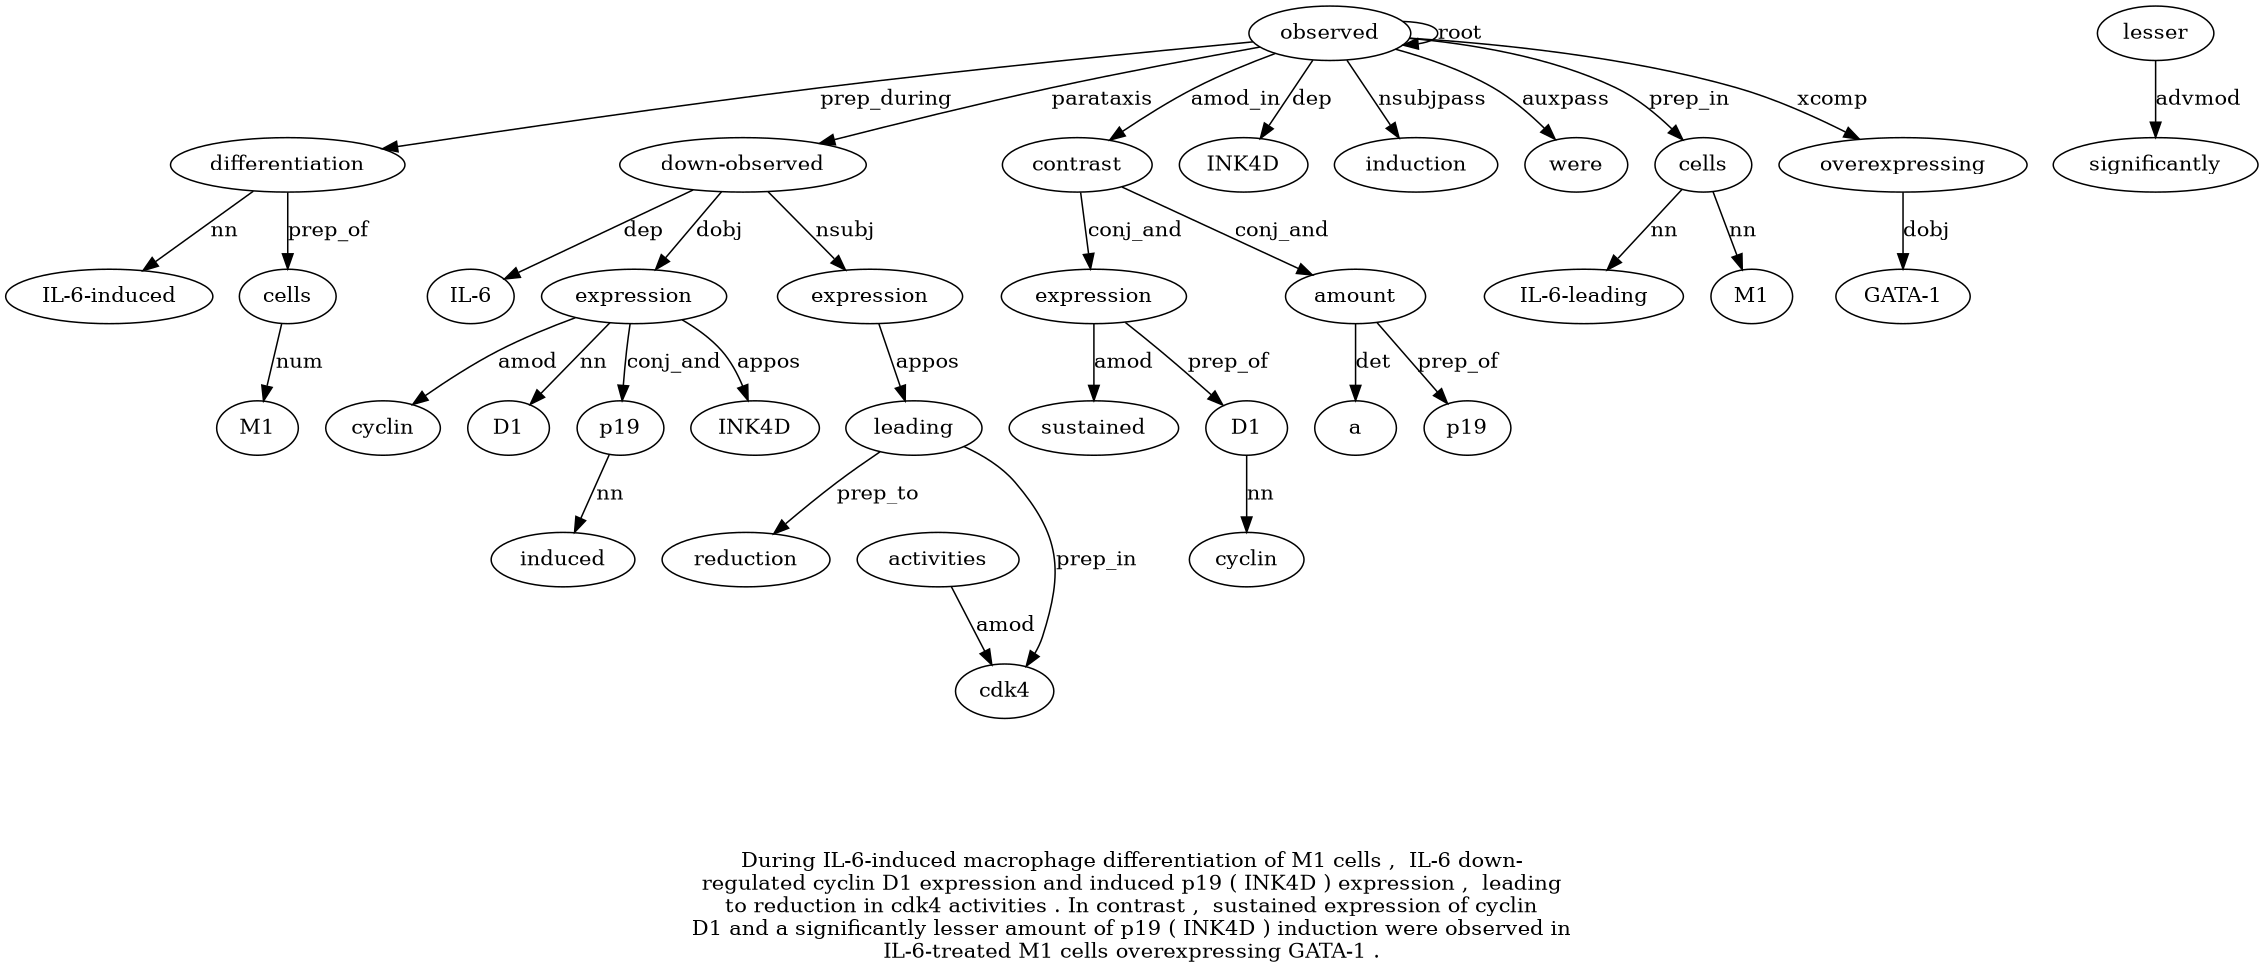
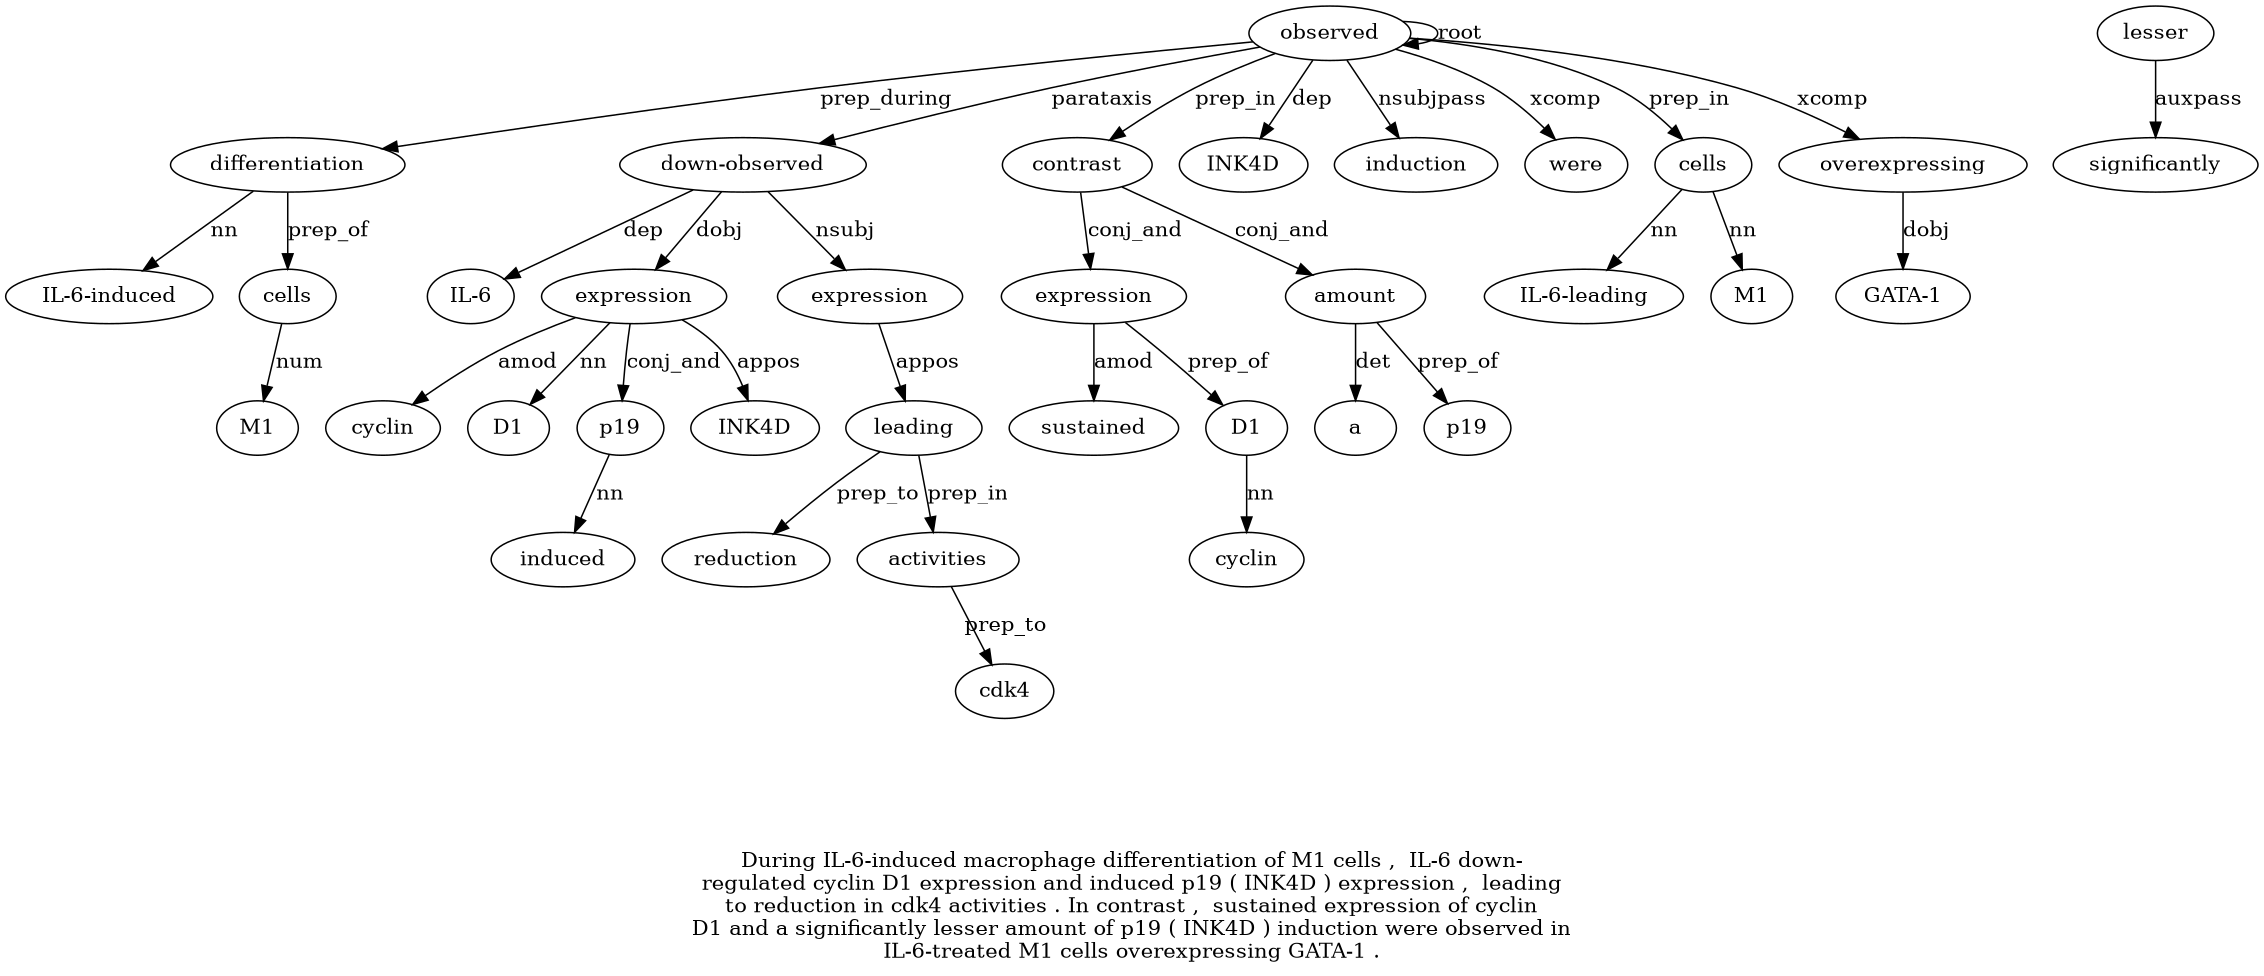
(1236, 99) -> (1236, 99)
(1566, 99) -> (1566, 99)
(2199, 99) -> (2199, 99)
(1048, 534) -> (925, 486)
(1006, 625) -> (1006, 625)
